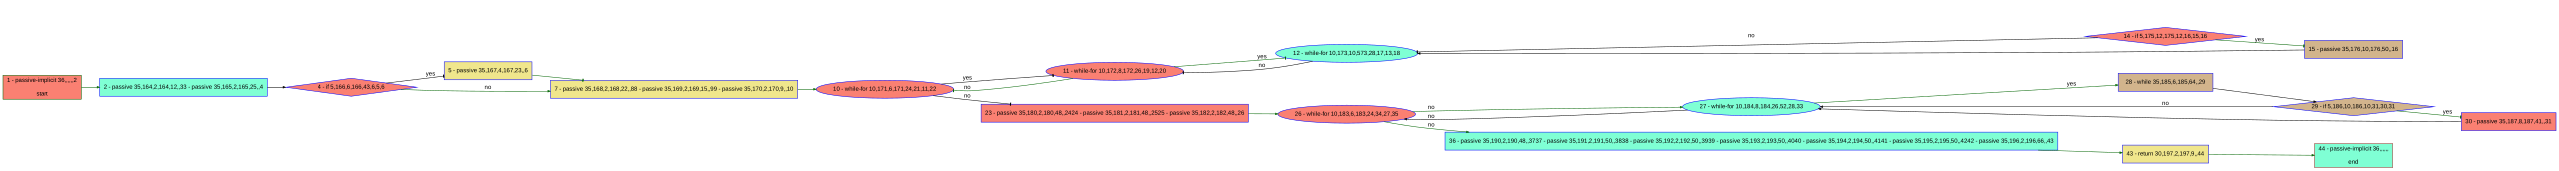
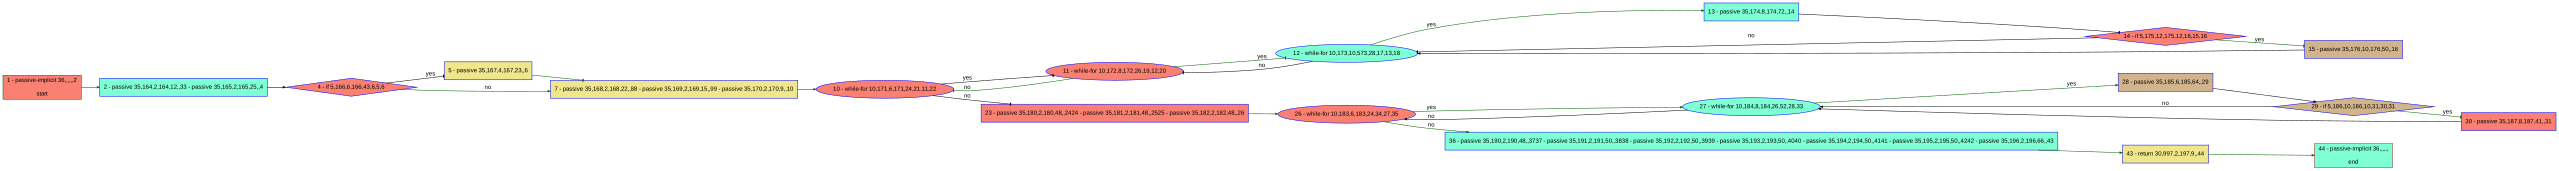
none -> (1751, 12)
(2166, 82) -> (2166, 82)
(1431, 107) -> (1431, 107)
(2166, 154) -> (2166, 154)
